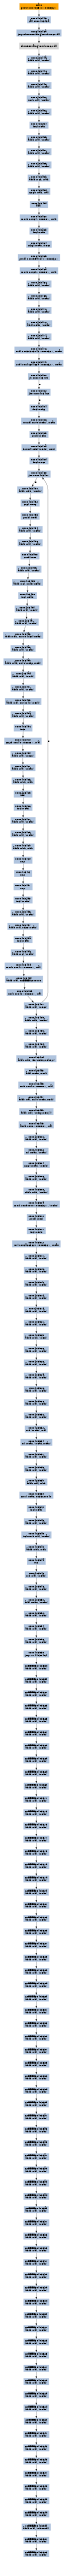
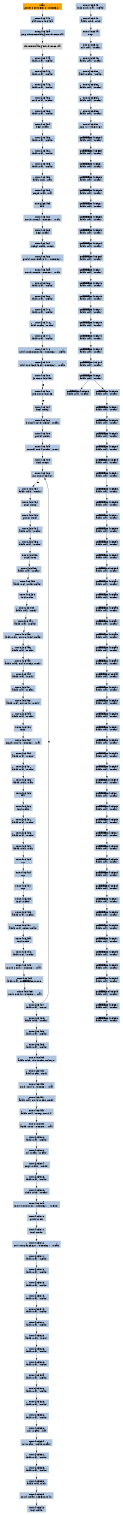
(36, 1522) -> none
(36, 1924) -> (98, 384)
(36, 2527) -> (107, 993)
